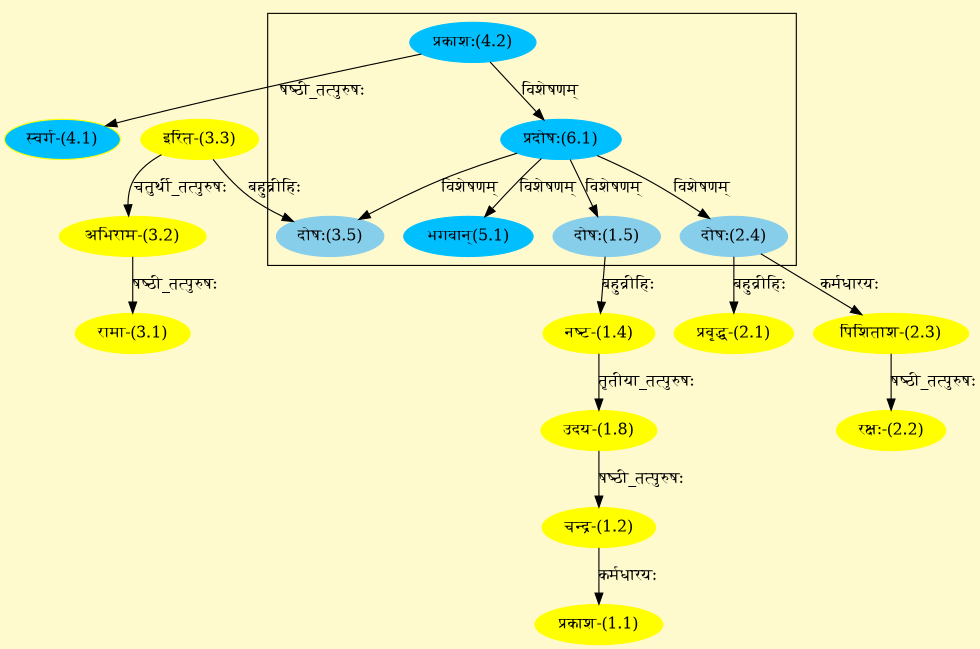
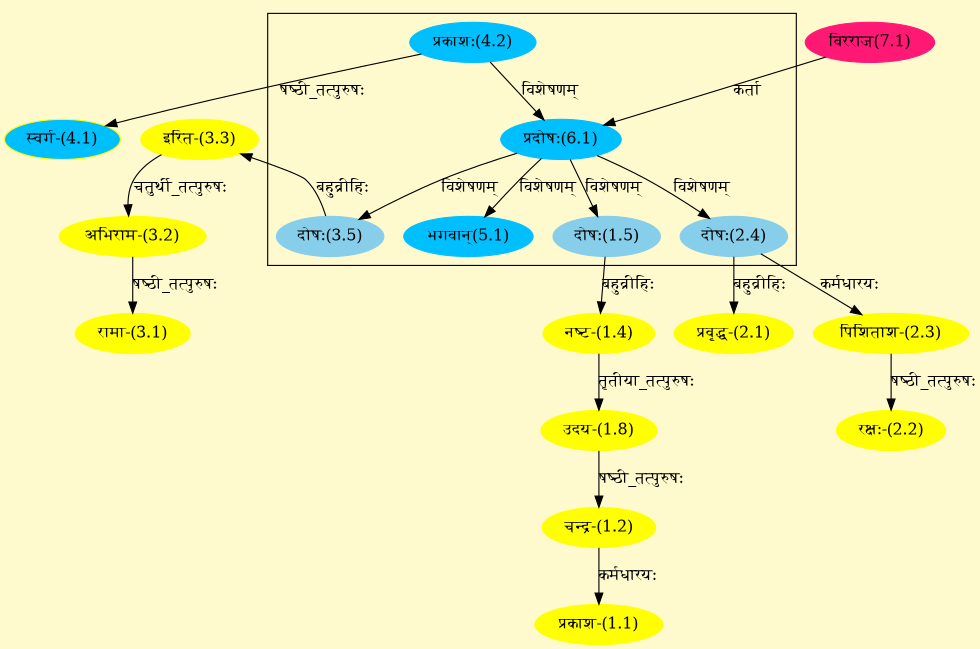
none -> (870, 42)
(244, 193) -> (299, 175)
